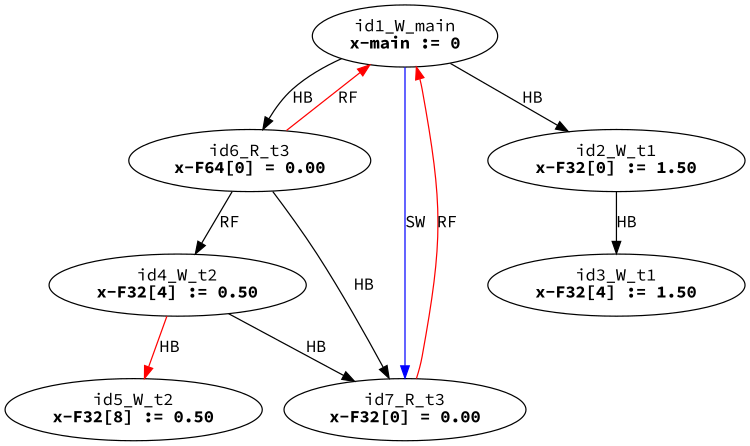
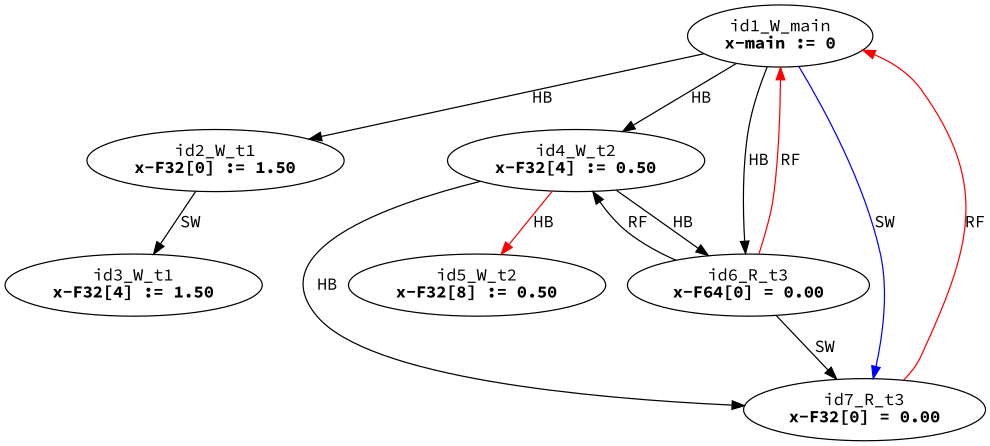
none -> (685, 94)
none -> (657, 219)
(627, 223) -> (190, 223)
(364, 285) -> (825, 347)
